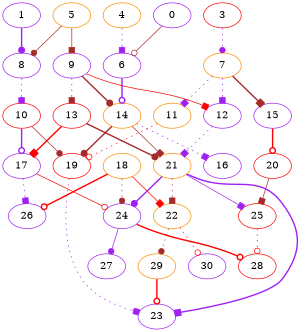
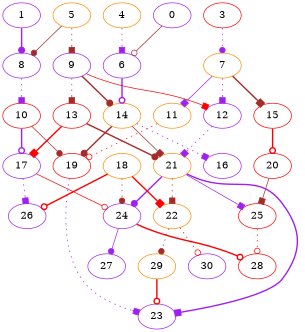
(72, 37) -> (72, 37)
(200, 88) -> (200, 88)
(273, 116) -> (273, 116)
(144, 188) -> (144, 188)
